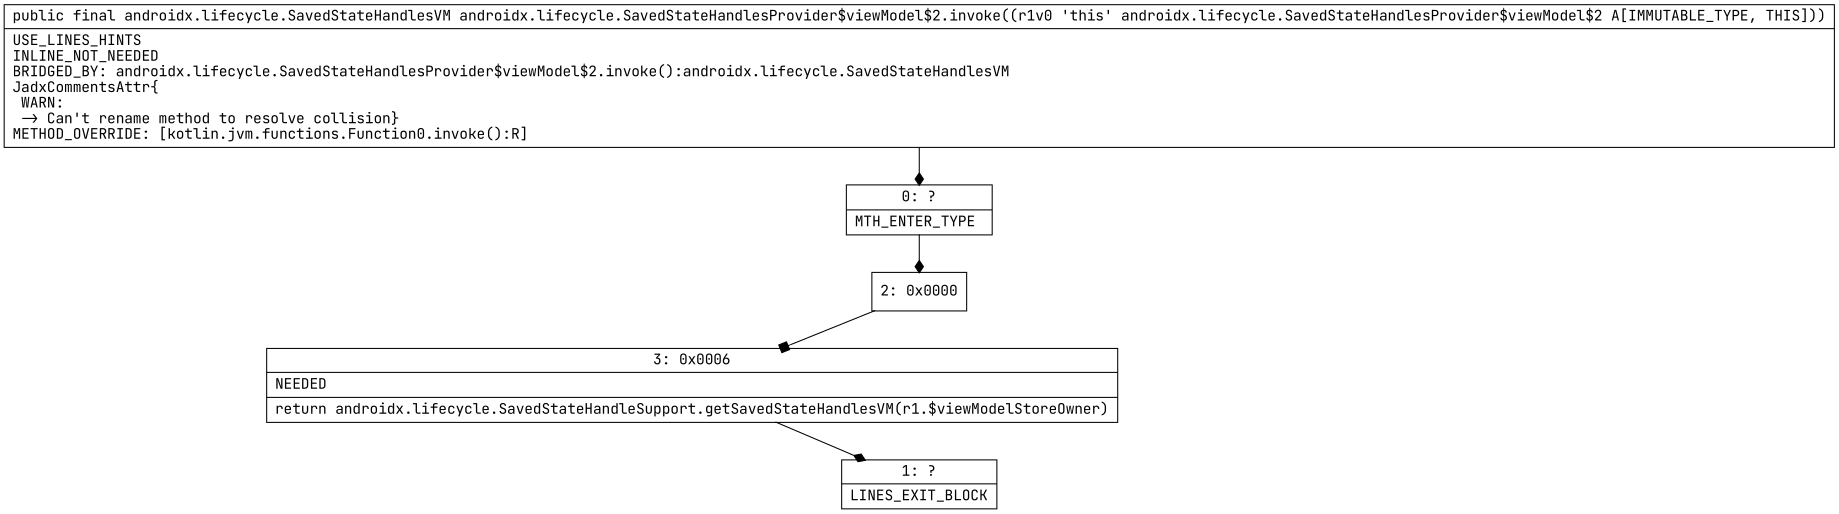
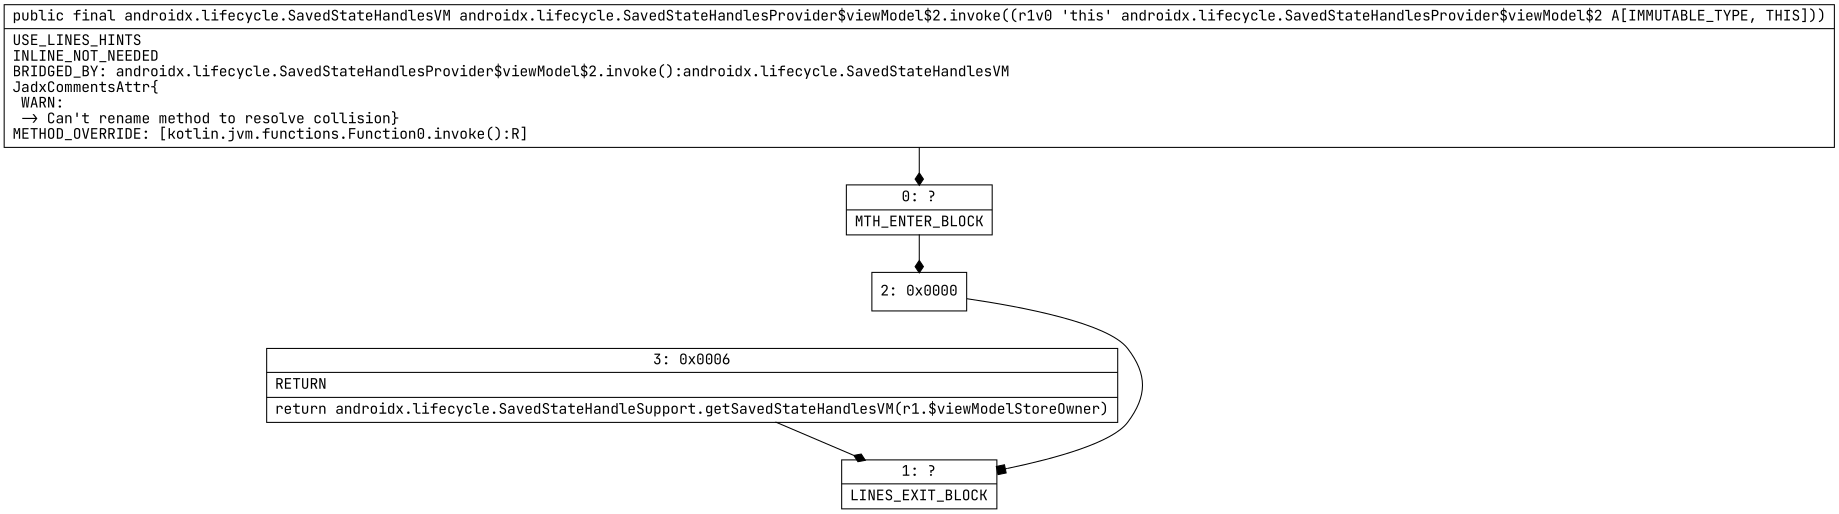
(915, 222) -> (919, 222)
(833, 328) -> (1138, 366)
(301, 384) -> (301, 384)
